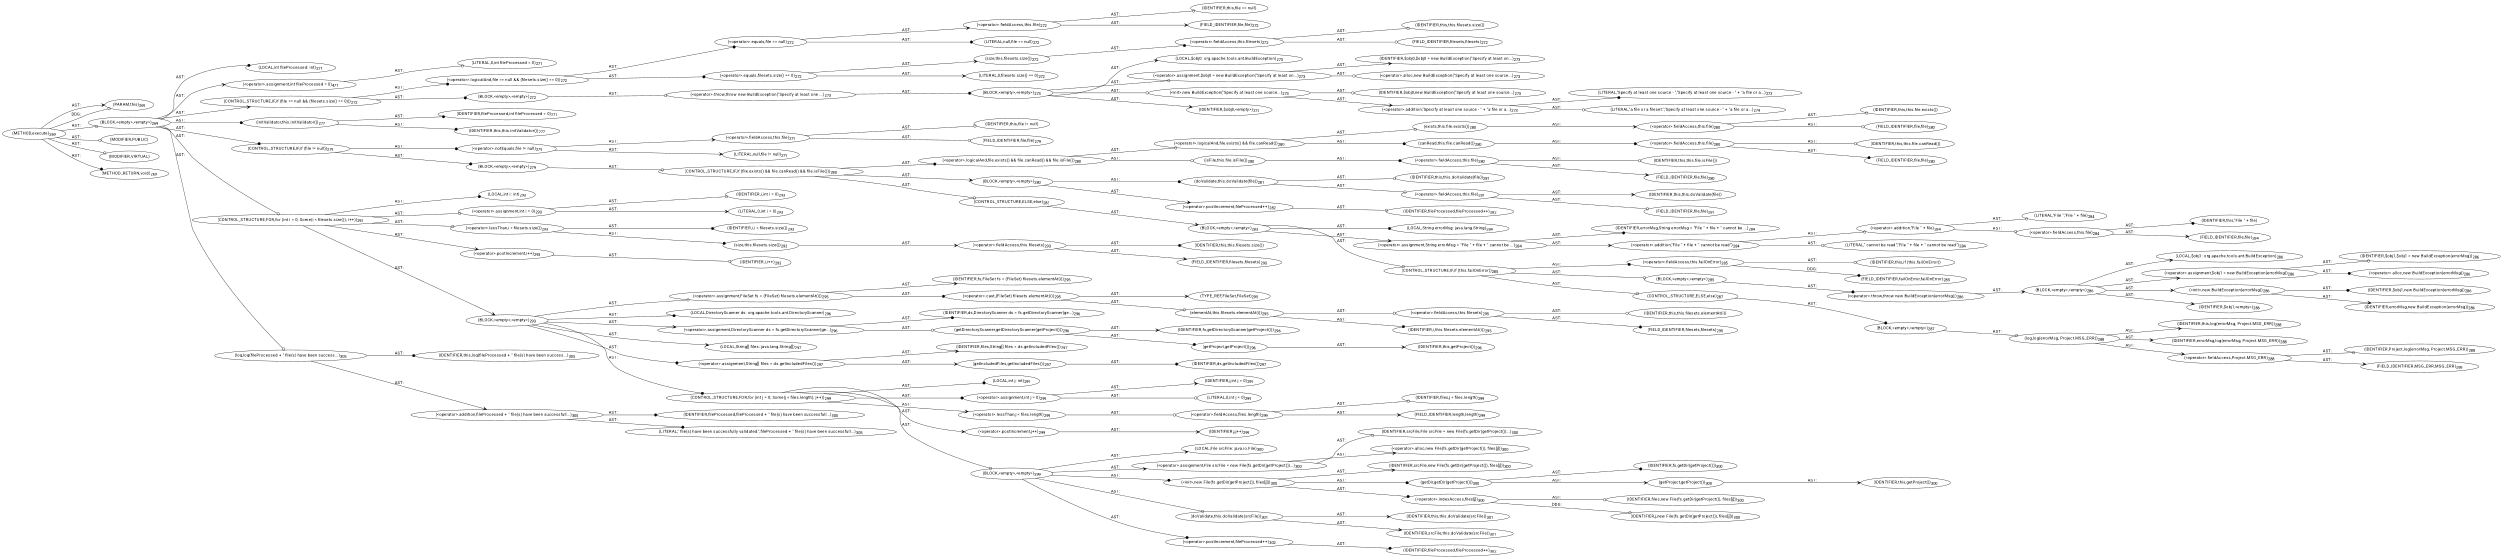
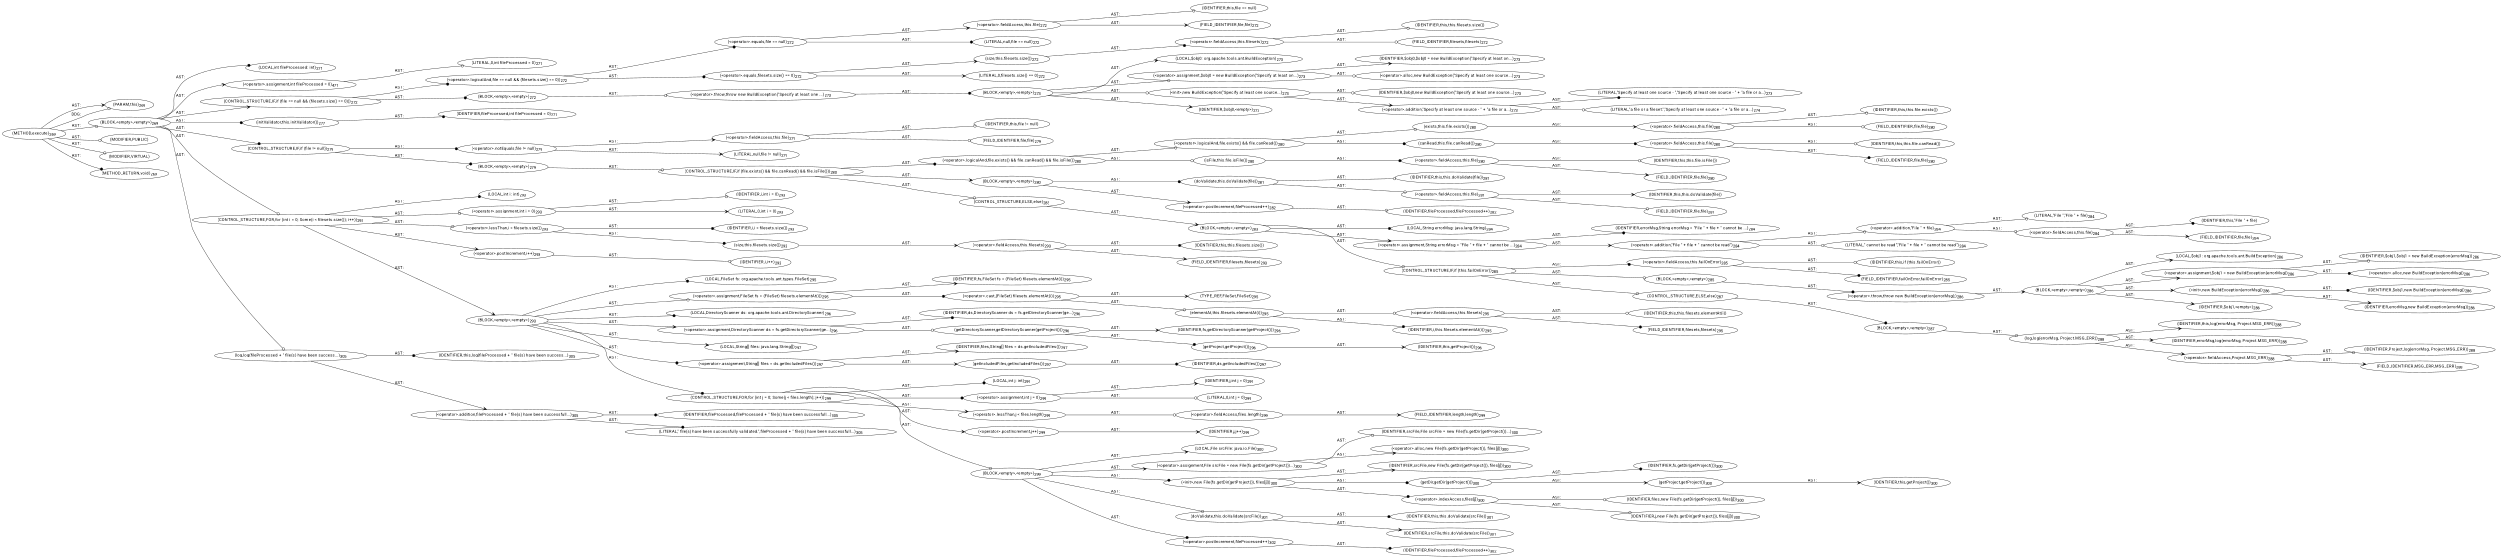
(507, 131) -> none
(1813, 269) -> (1813, 269)
none -> (761, 279)
(1450, 398) -> none
(1558, 505) -> (1558, 505)
(1335, 517) -> (1335, 517)
